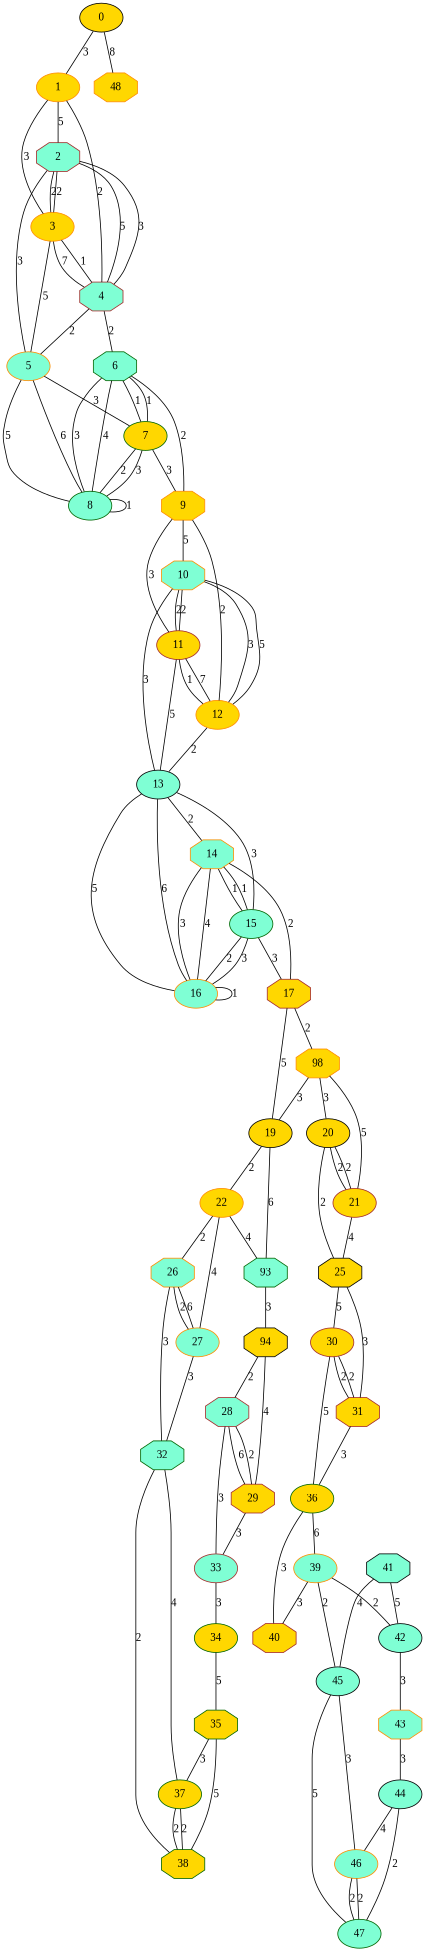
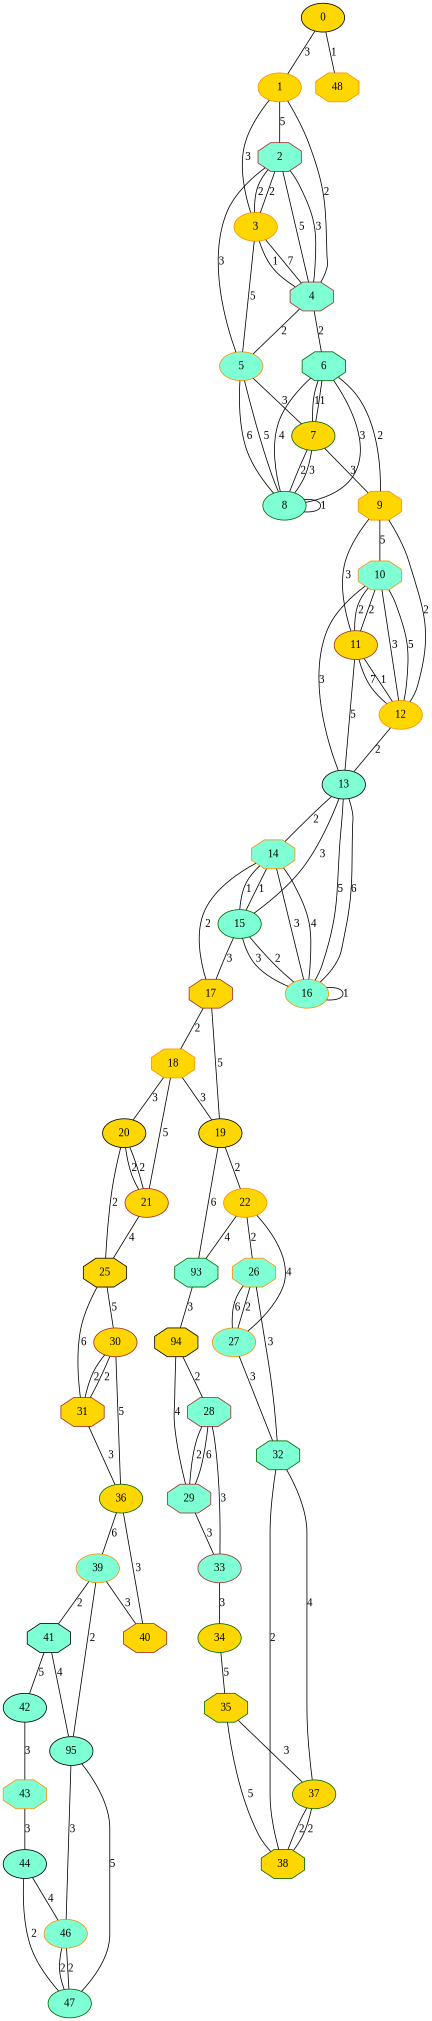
(112, 52) -> (334, 52)
(318, 1063) -> (173, 1063)
(365, 1342) -> (84, 1342)
(253, 1499) -> (189, 1499)
(363, 1599) -> (74, 1603)
(338, 1681) -> (71, 1751)
